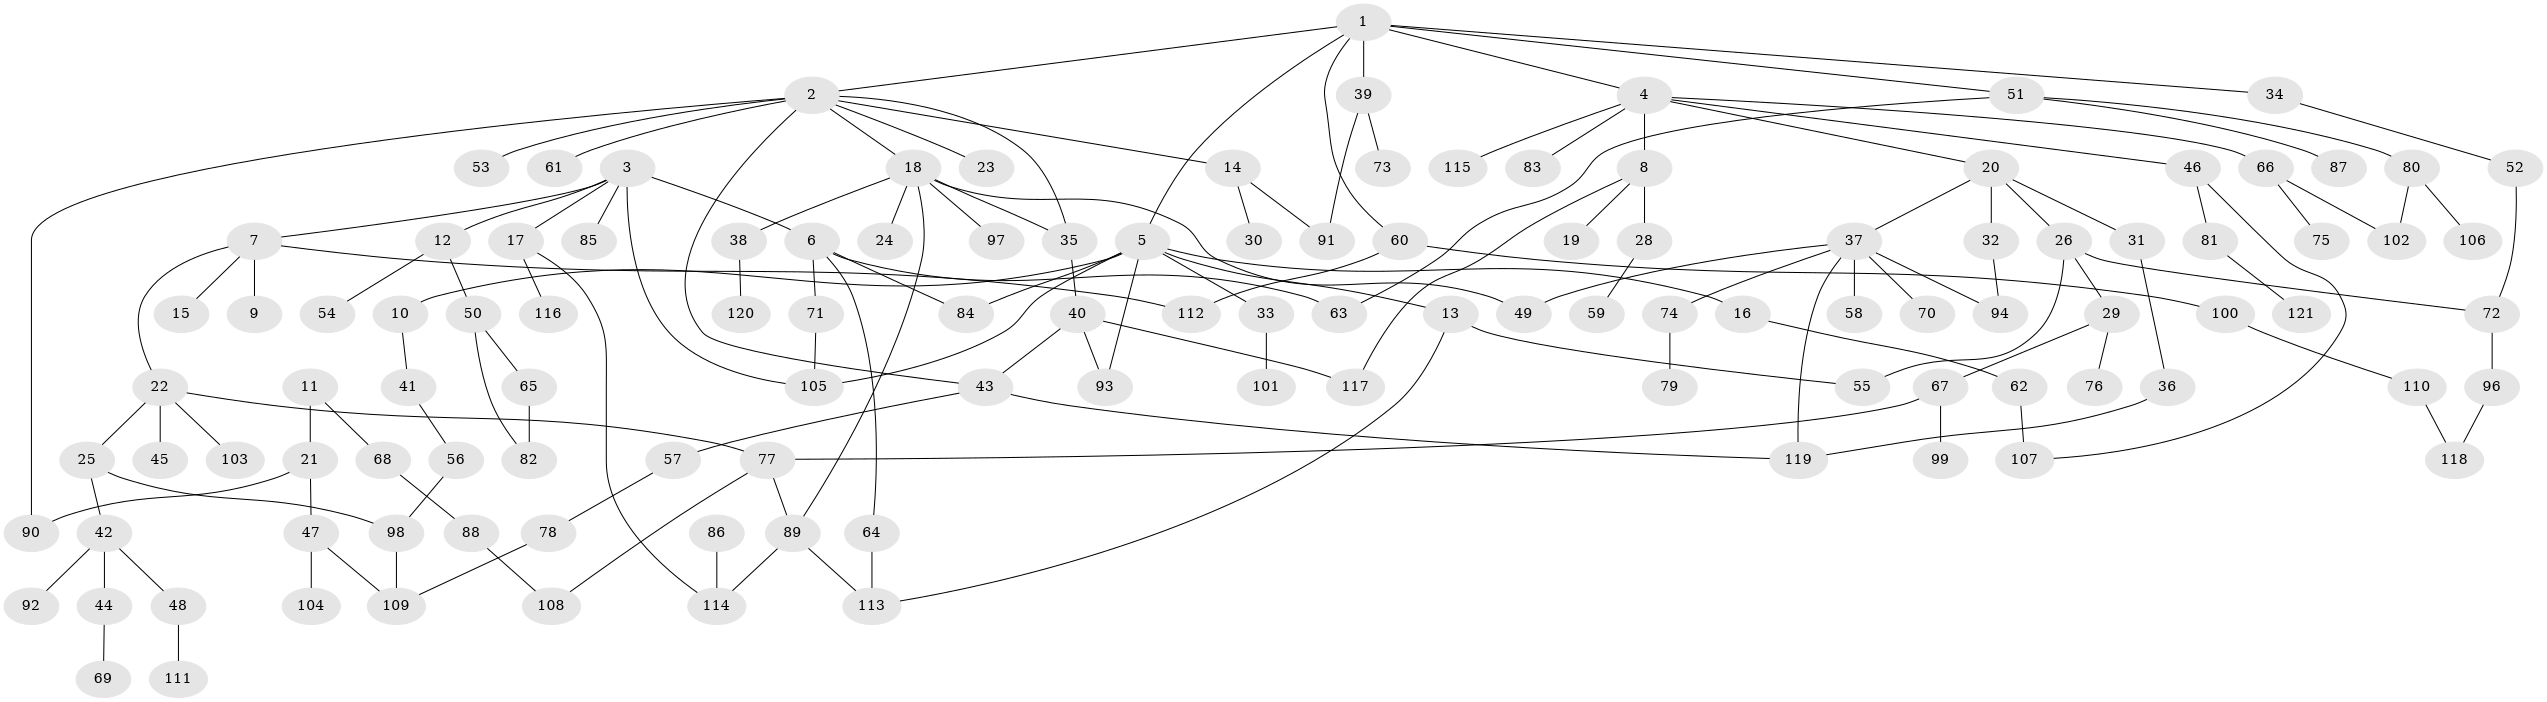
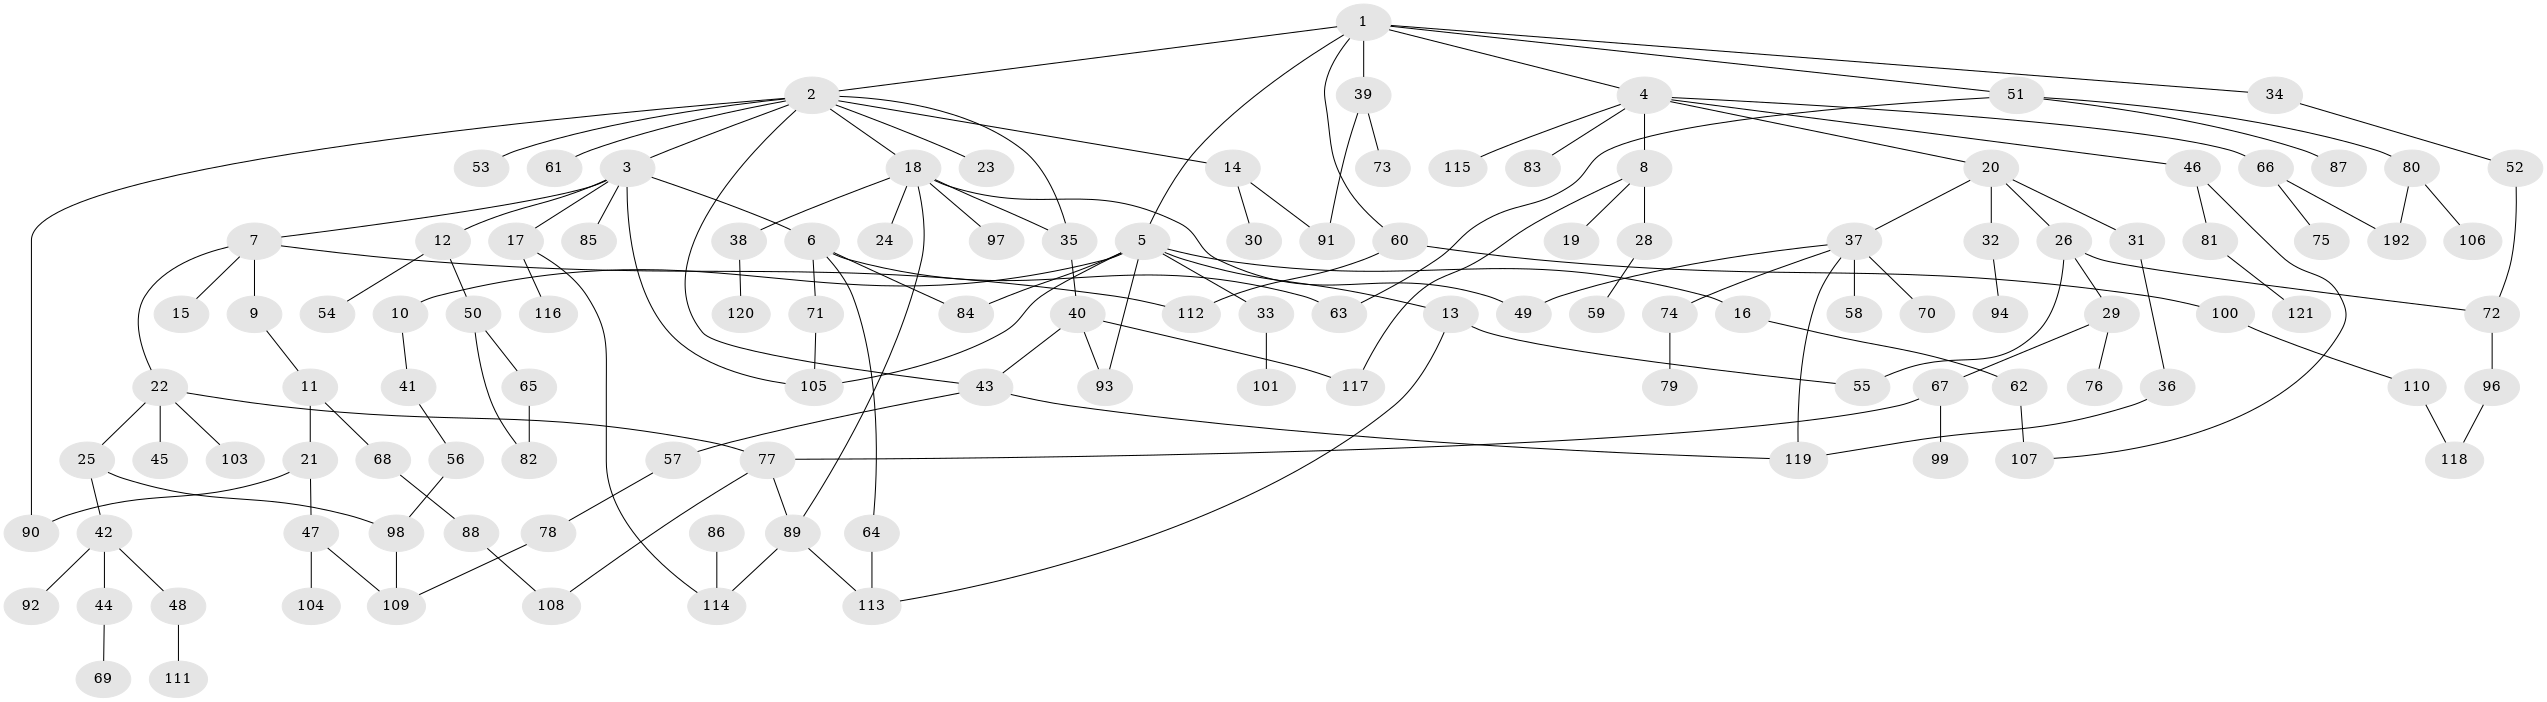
none -> (719, 131)
(2397, 241) -> (2397, 241)
(1938, 283) -> none
none -> (282, 351)
